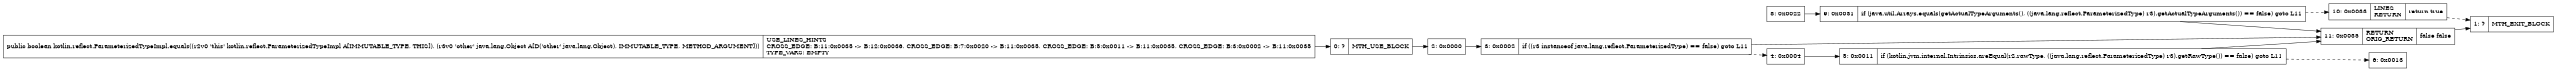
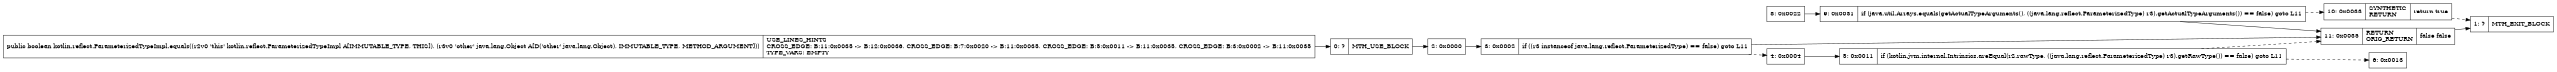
(2384, 8) -> (2388, 8)
(2259, 45) -> (2259, 45)
